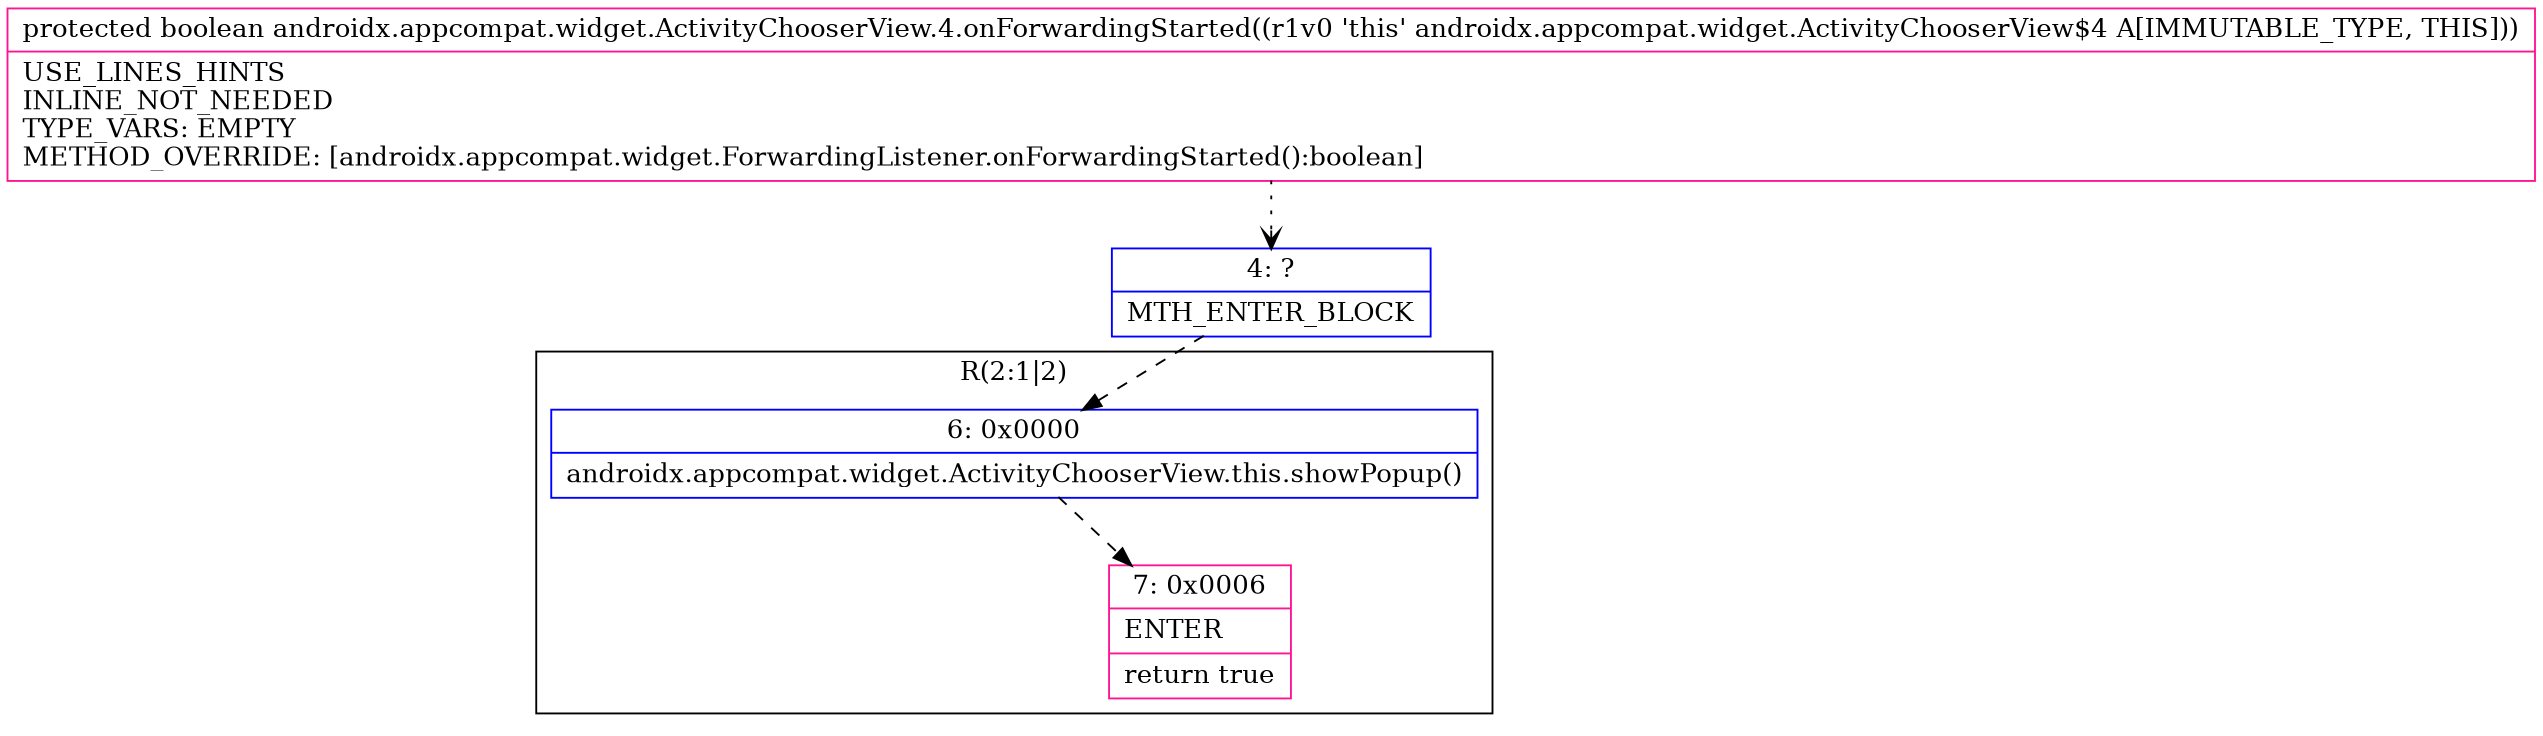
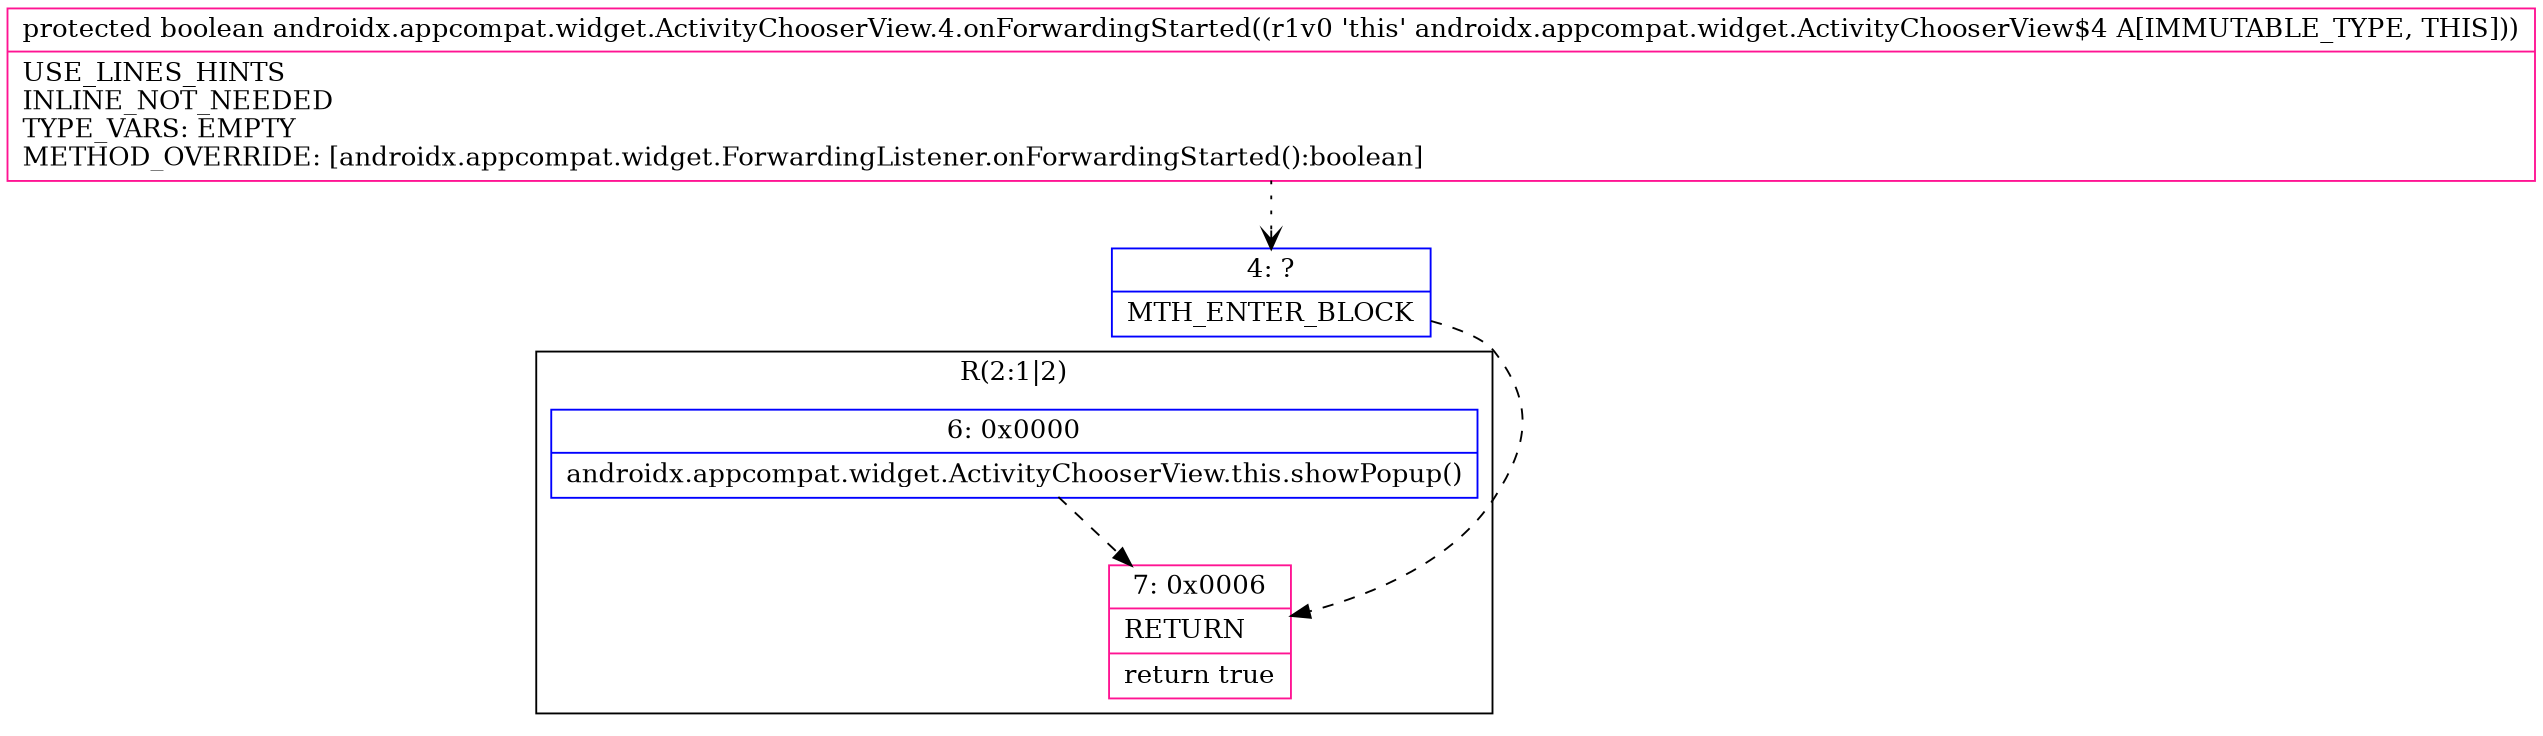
(1151, 368) -> (1508, 474)
(1174, 630) -> (1185, 630)
